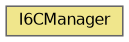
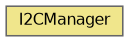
(64, 21) -> (64, 21)
